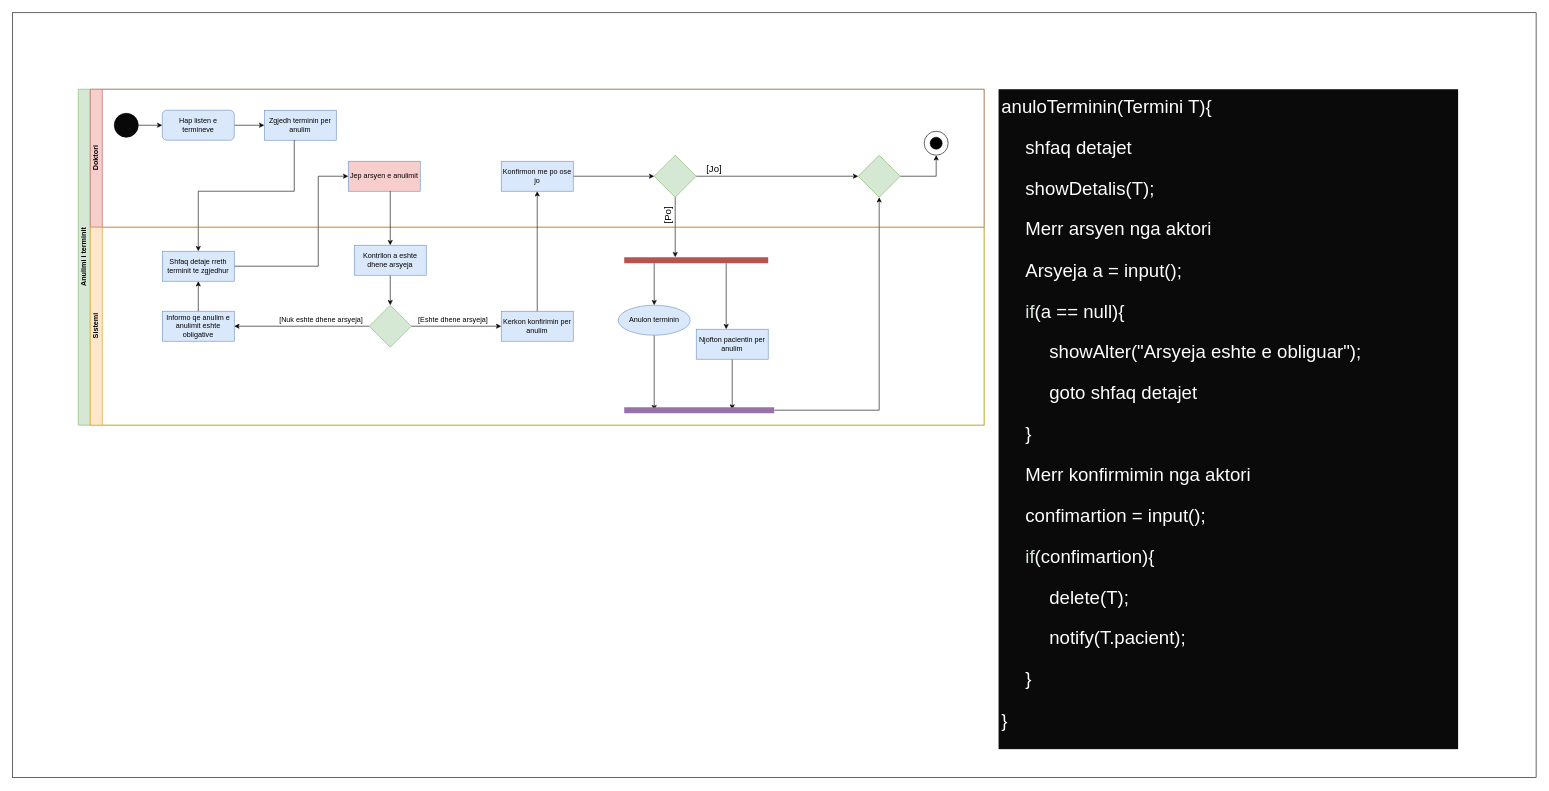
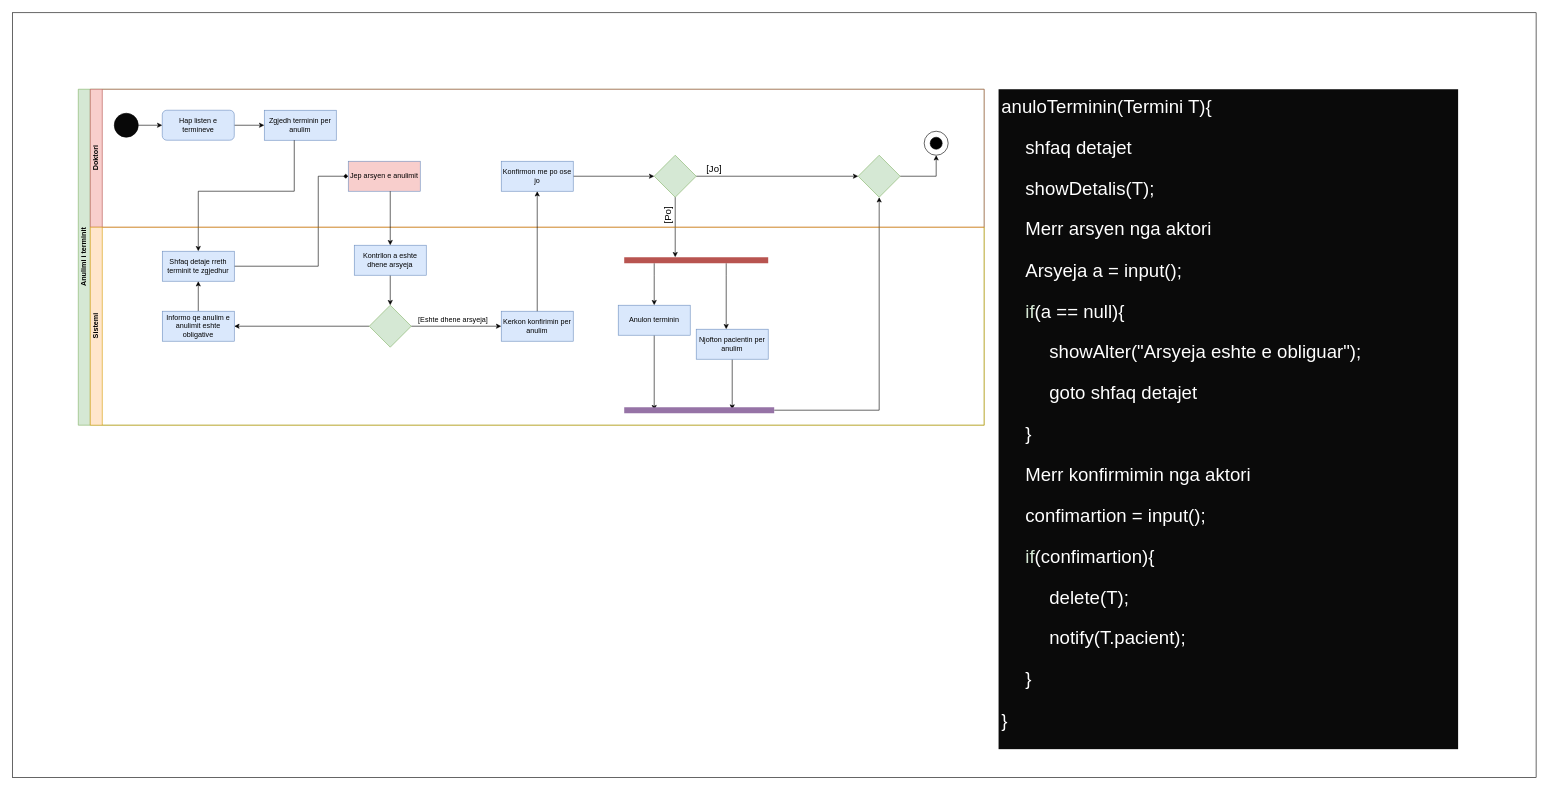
(342, 176) -> (342, 176)
(321, 320) -> none
(654, 320) -> (654, 320)
